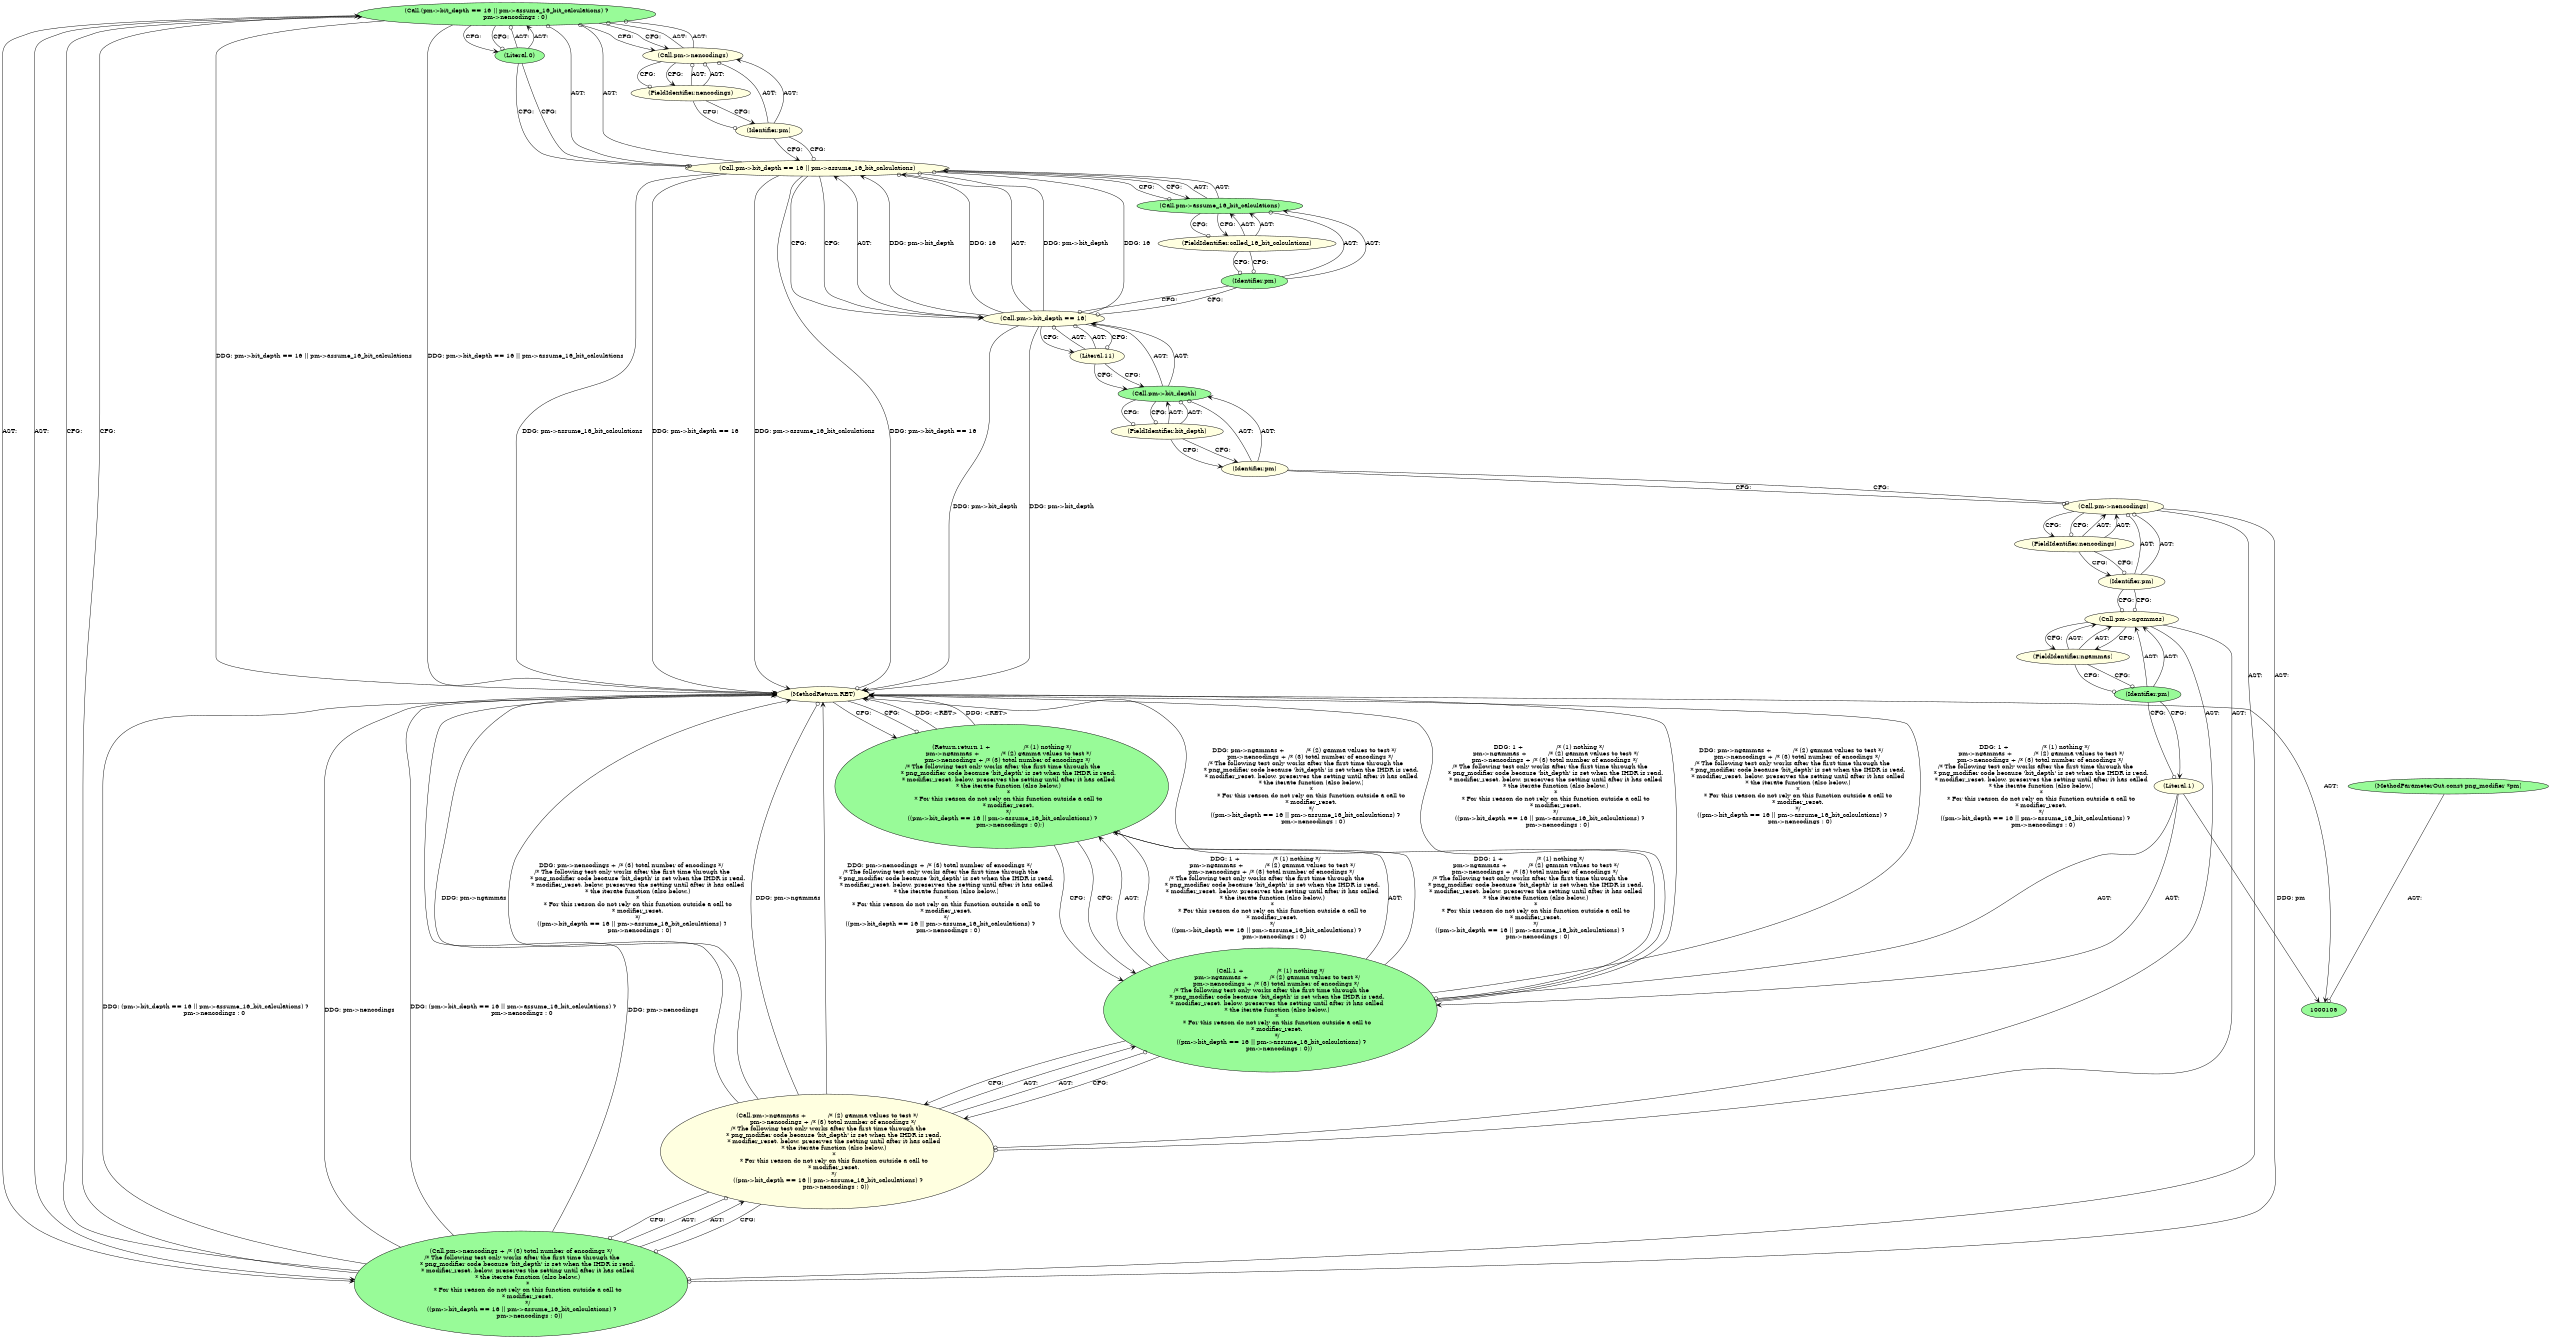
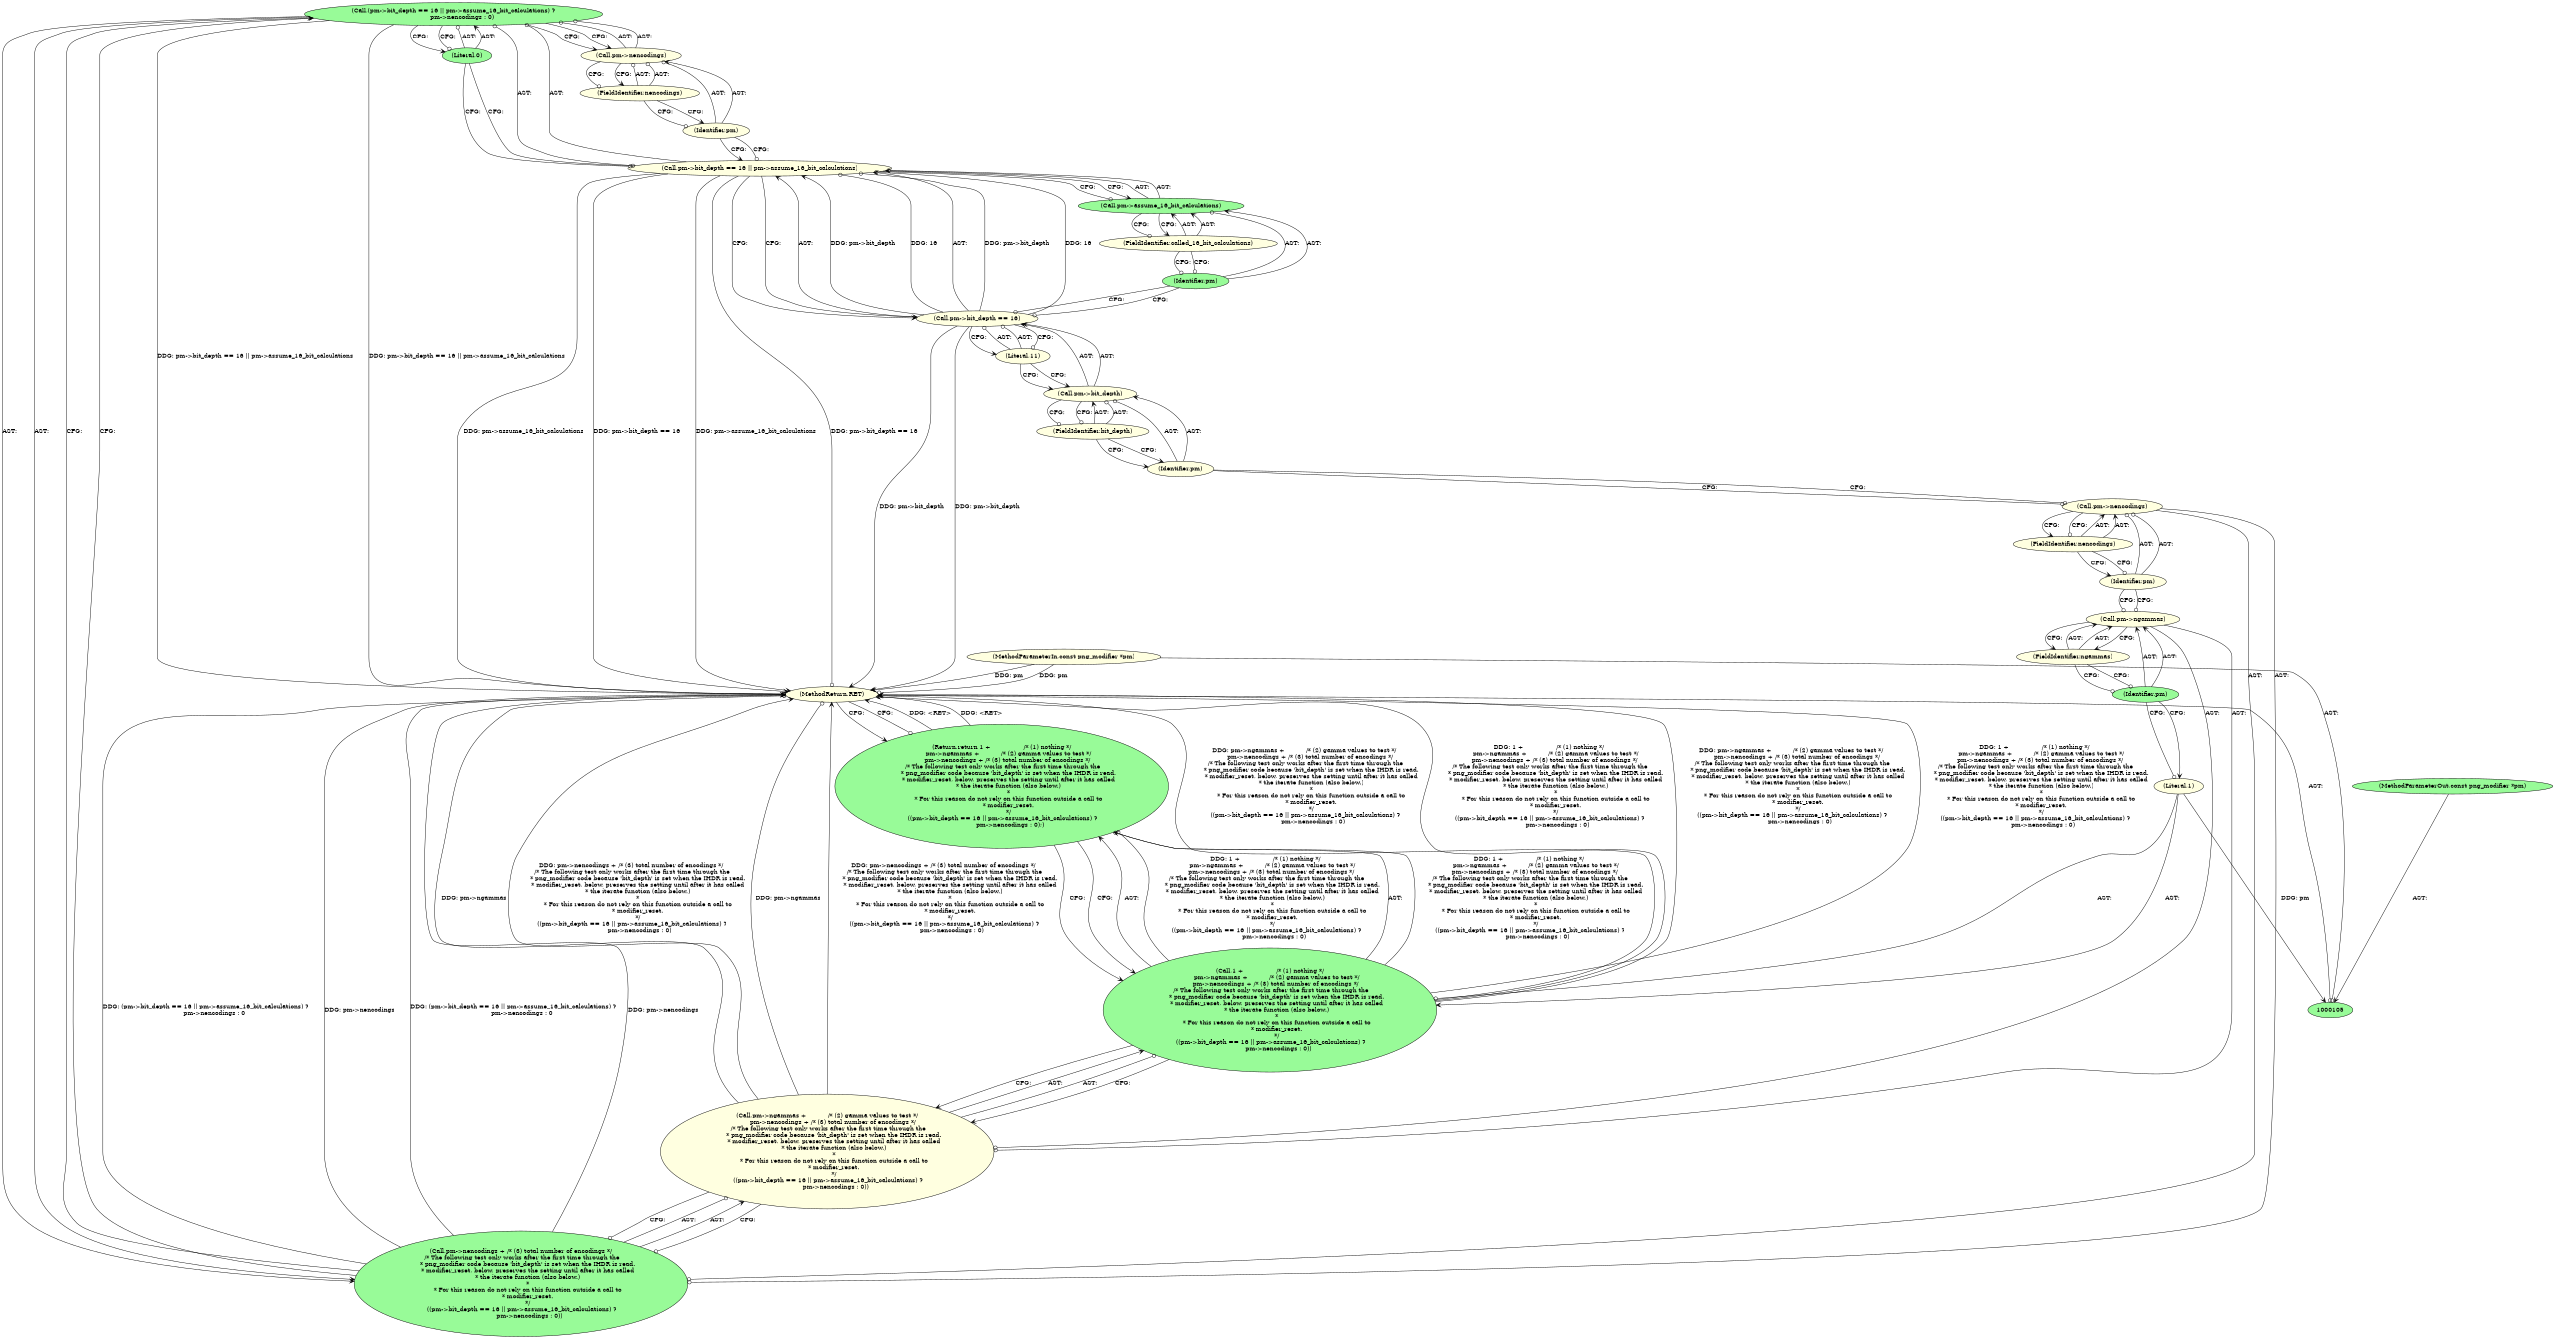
(1165, 394) -> (1090, 394)
none -> (1064, 657)
(1715, 700) -> (1719, 700)
(2387, 897) -> (2393, 896)
